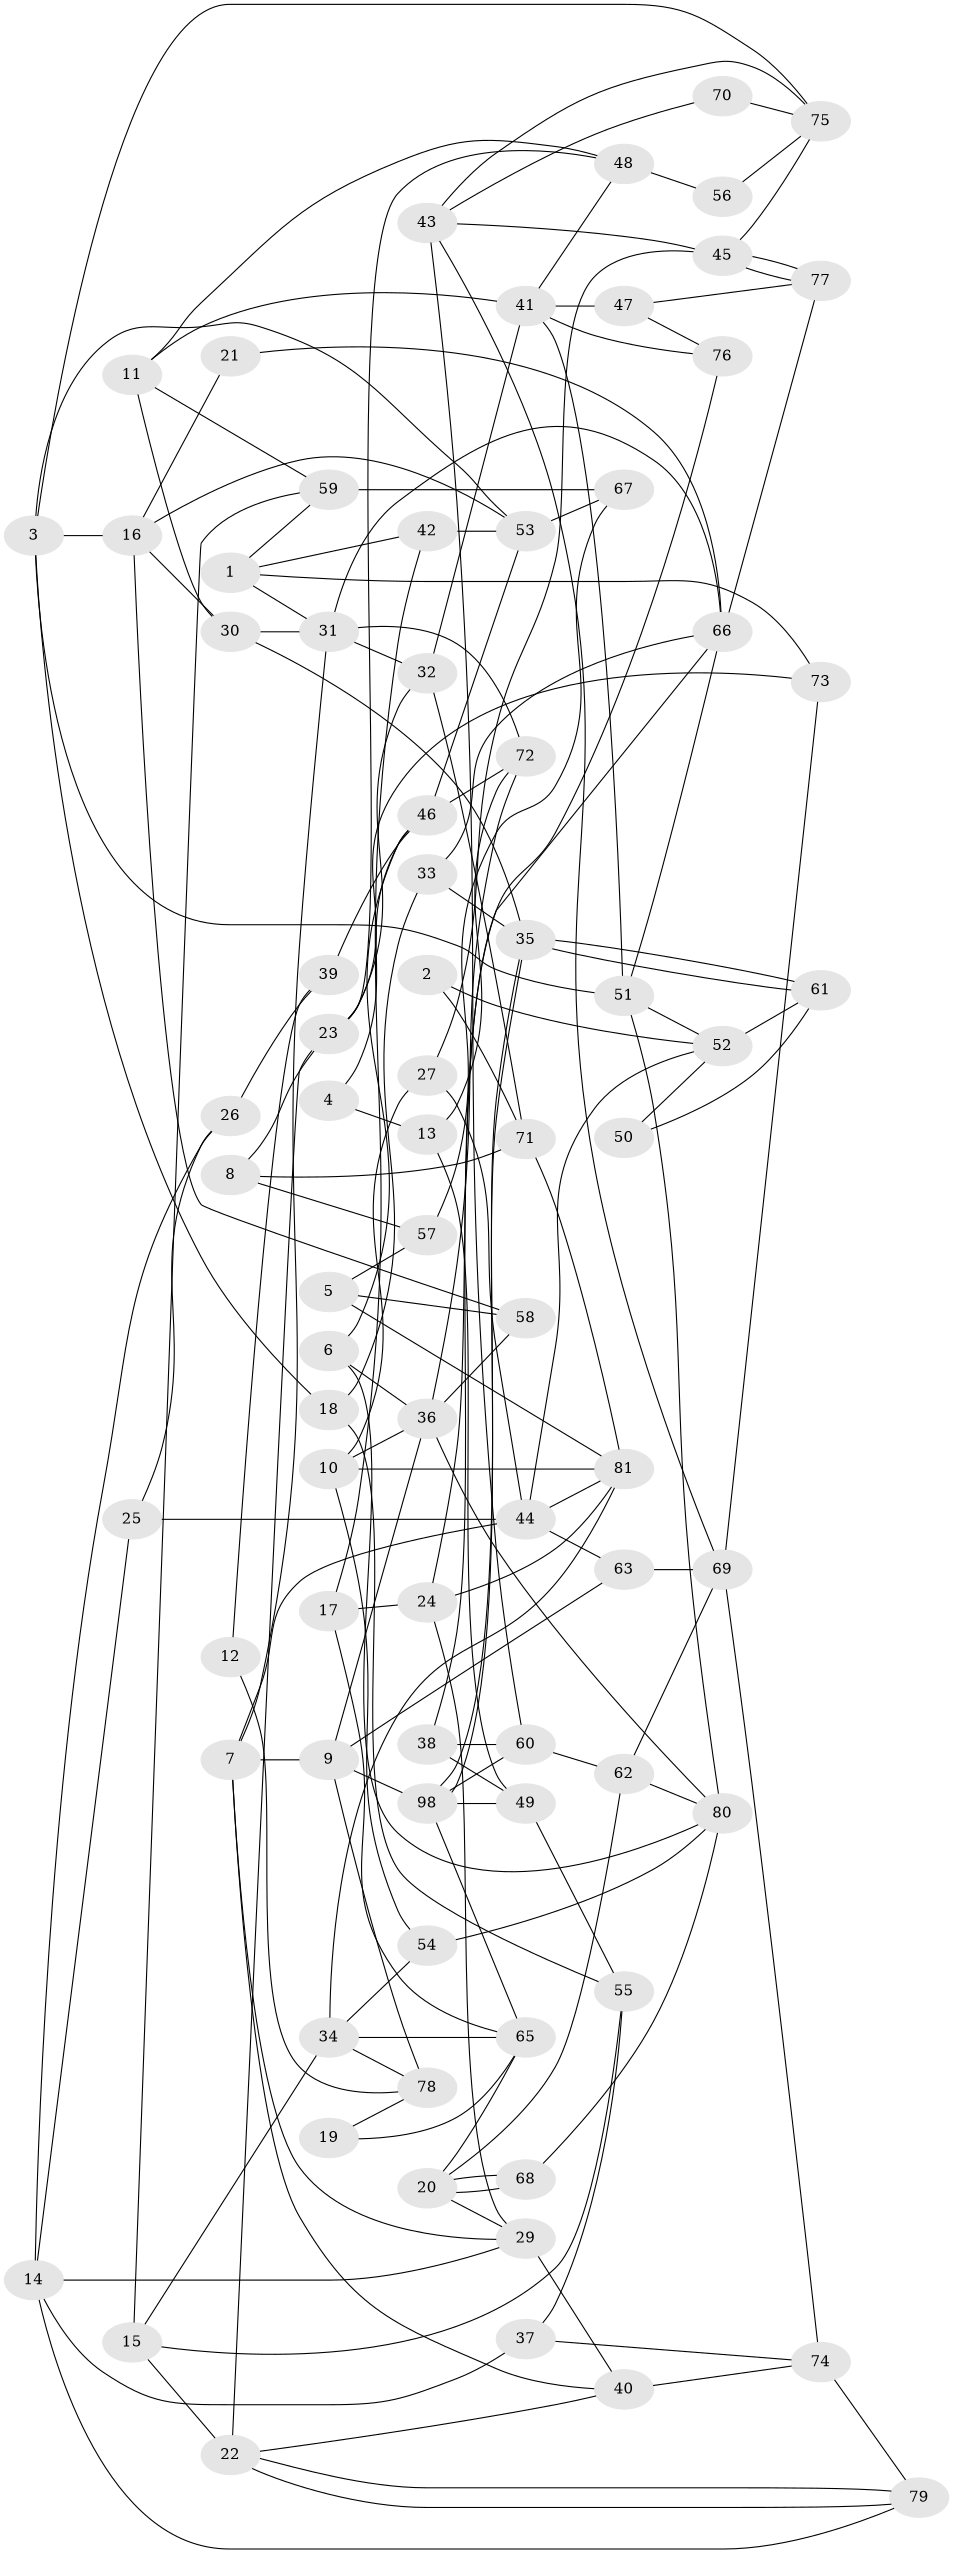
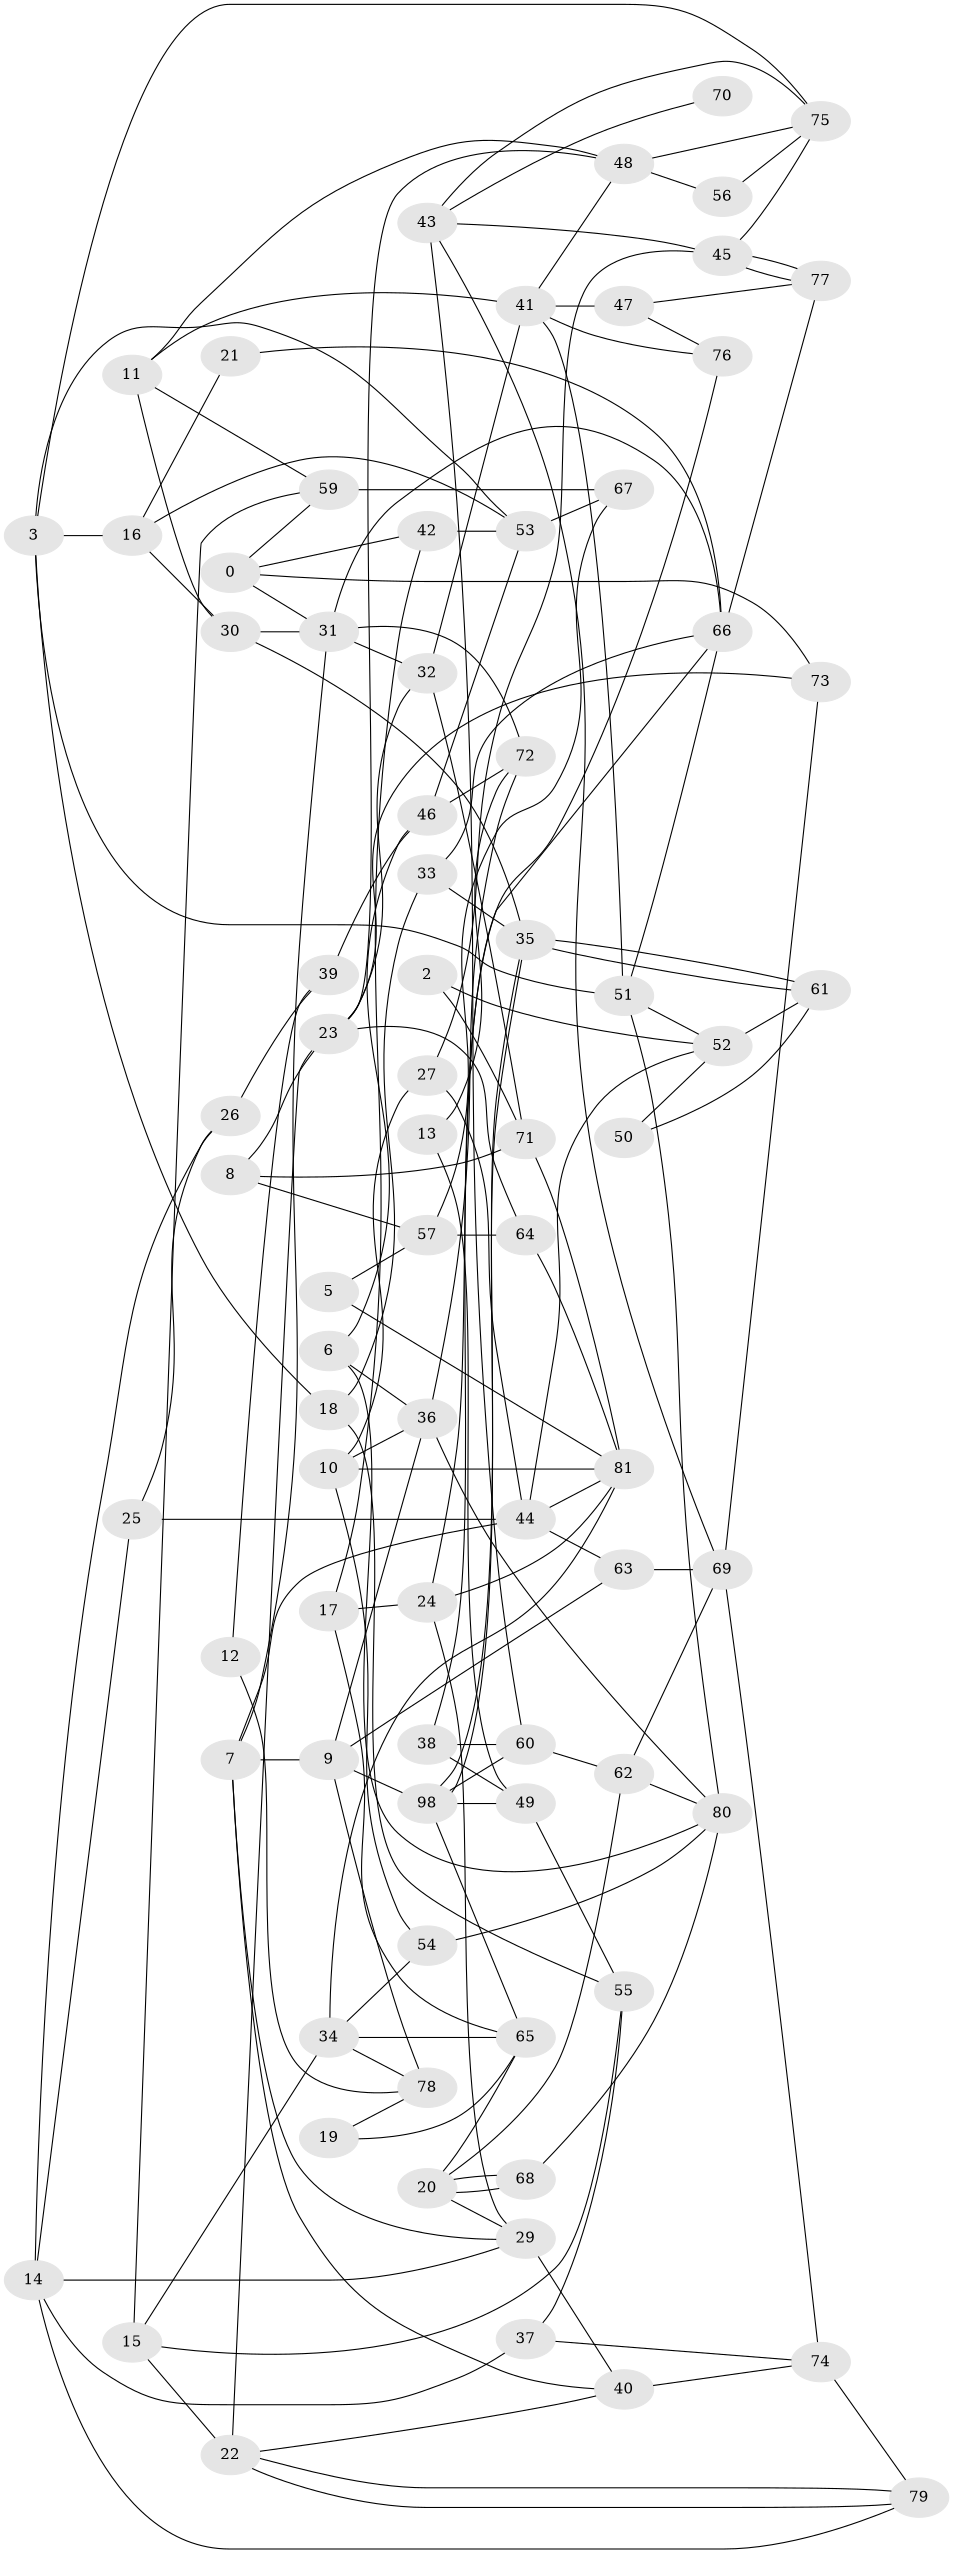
(772, 109) -> (722, 143)
(231, 573) -> (231, 573)
(329, 1101) -> none
none -> (526, 1235)
(526, 1318) -> none
